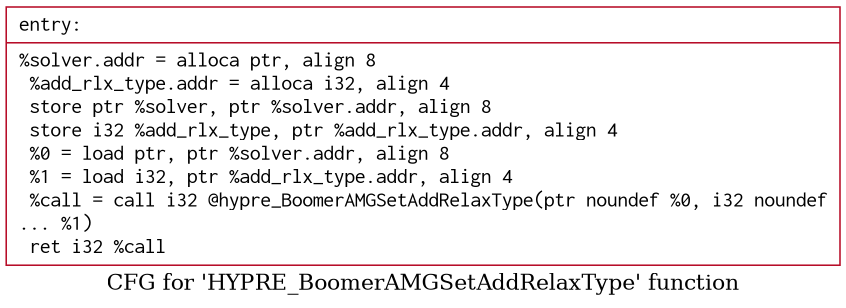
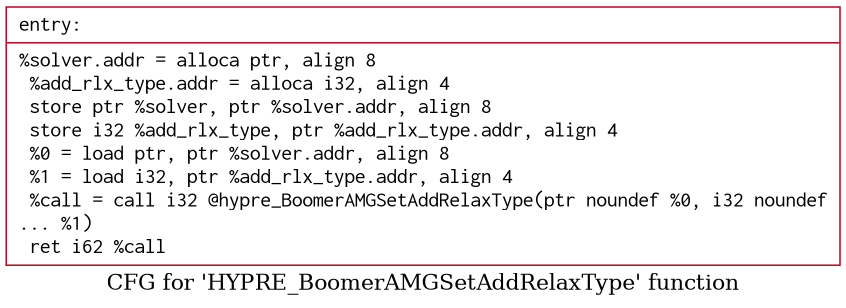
(93, 247) -> (93, 247)
